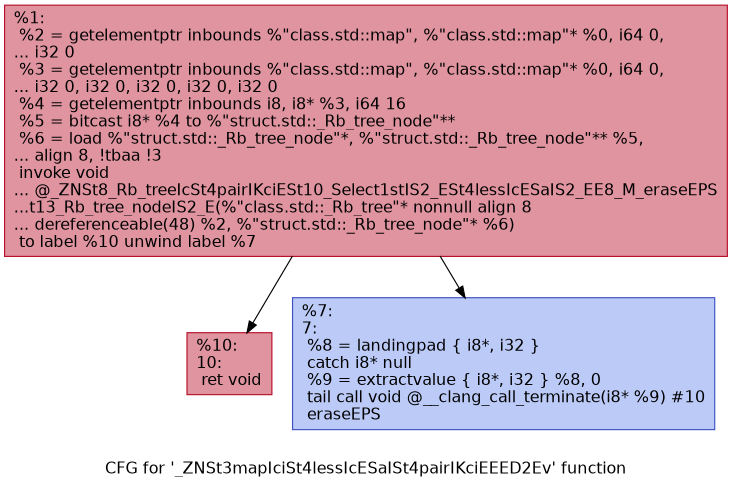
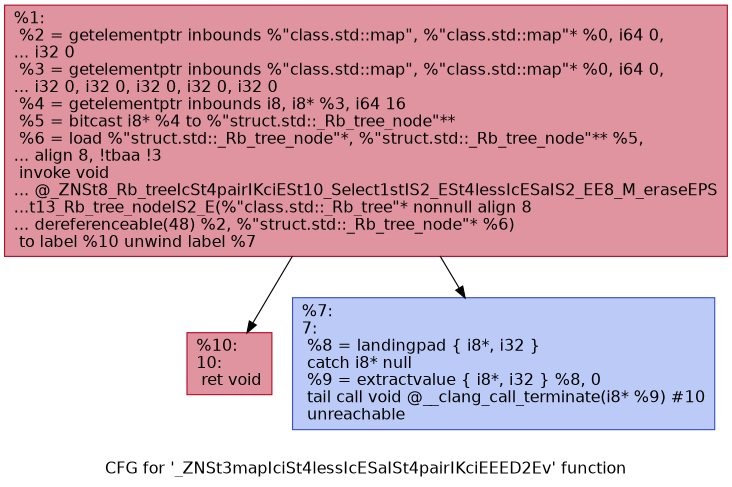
(342, 415) -> (354, 415)
